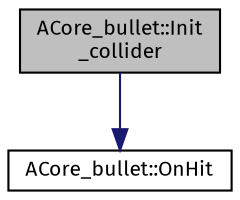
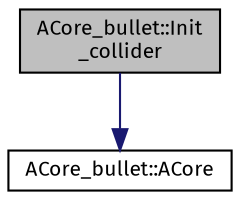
(120, 171) -> (120, 171)
